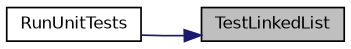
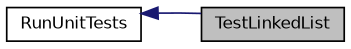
(163, 36) -> (180, 13)
